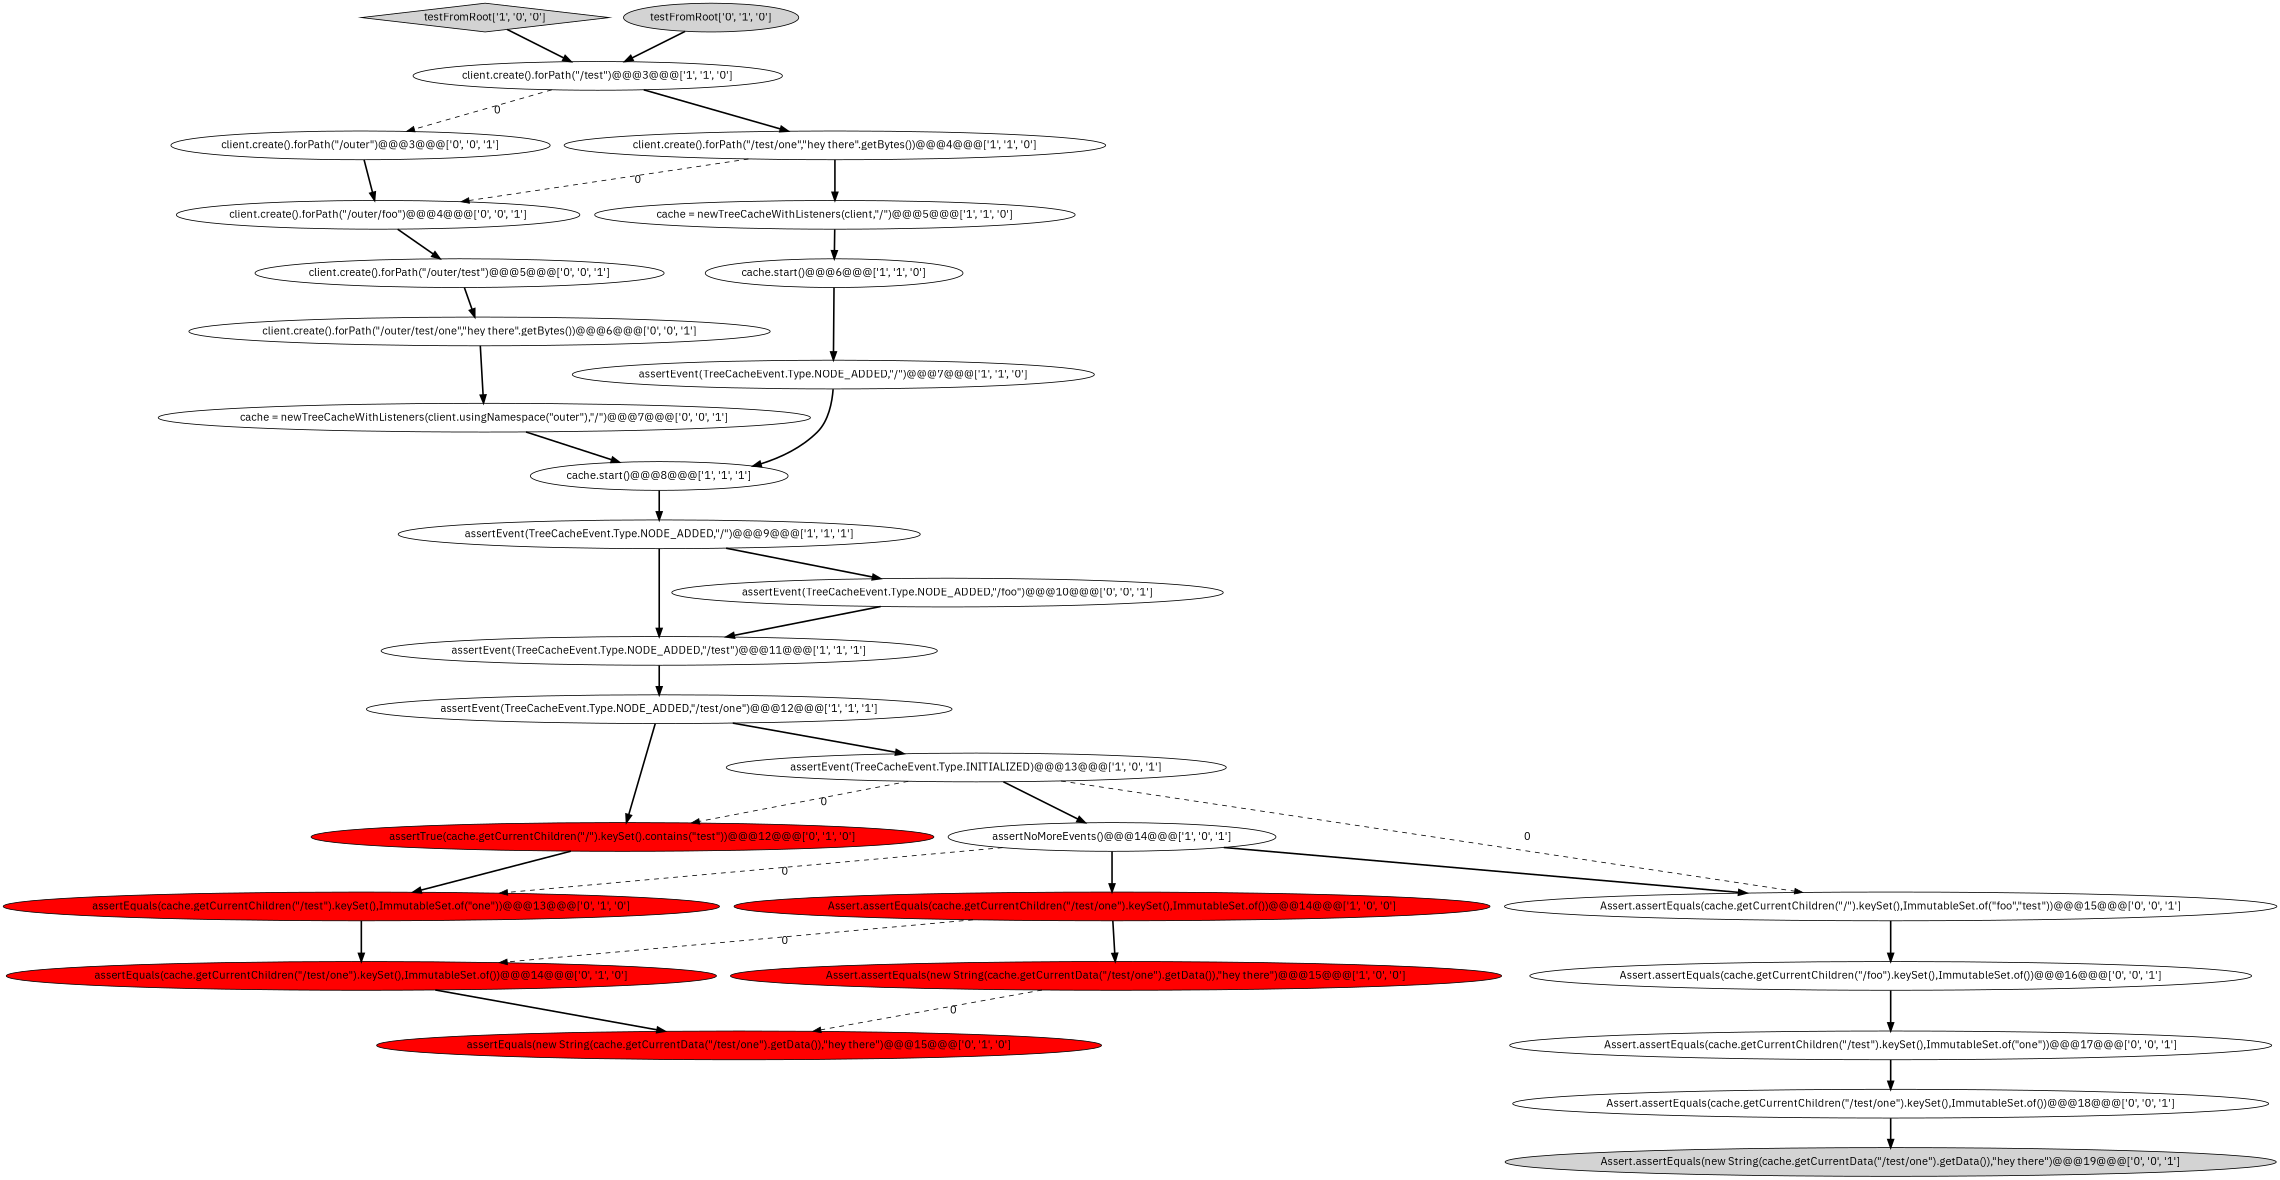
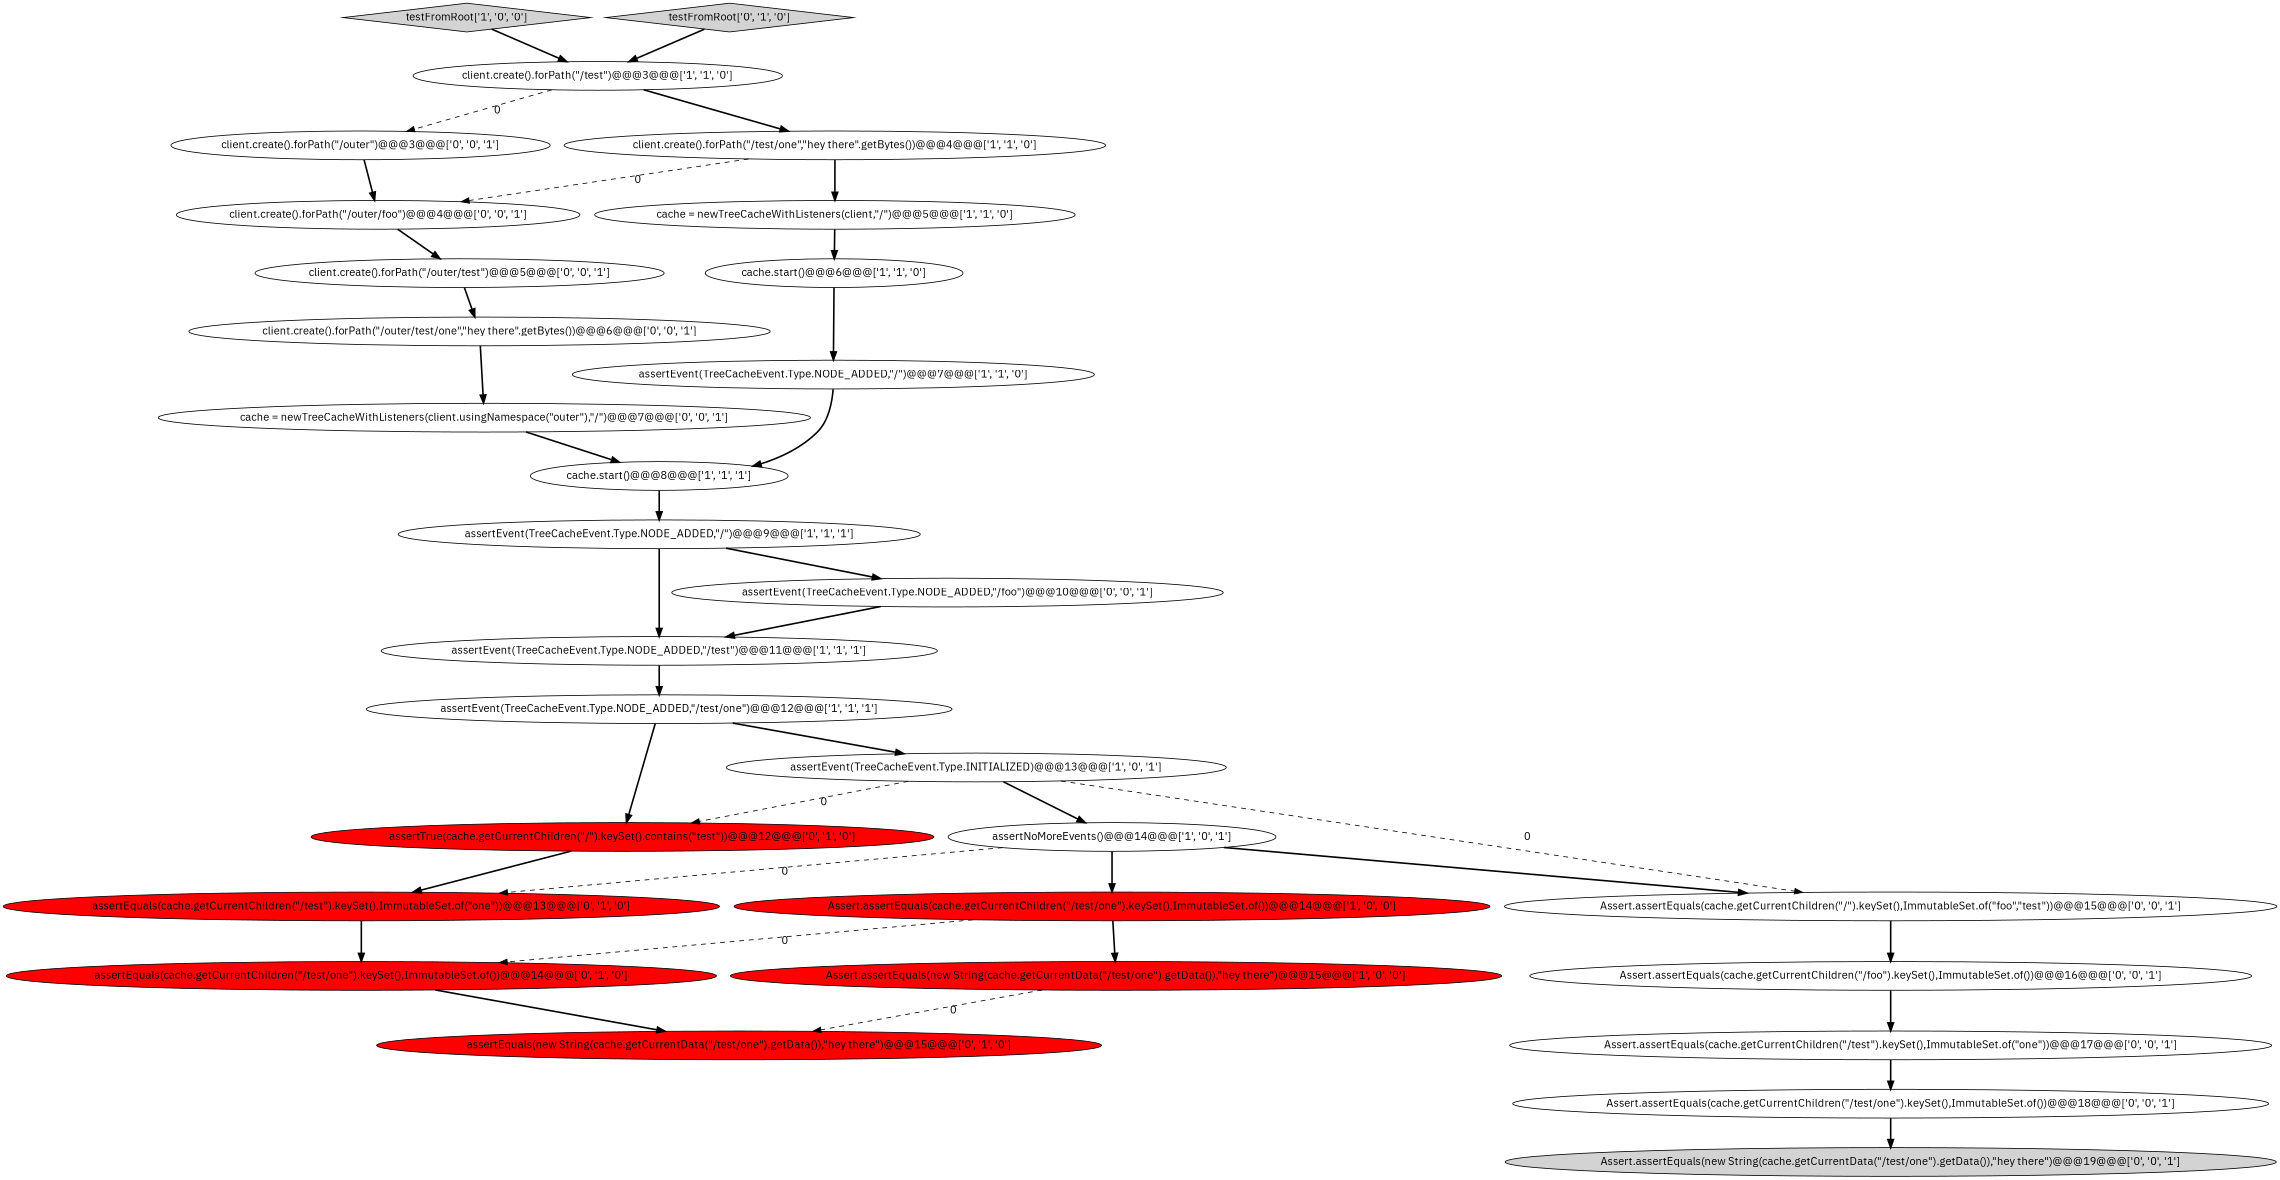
(711, 18) -> (729, 18)
